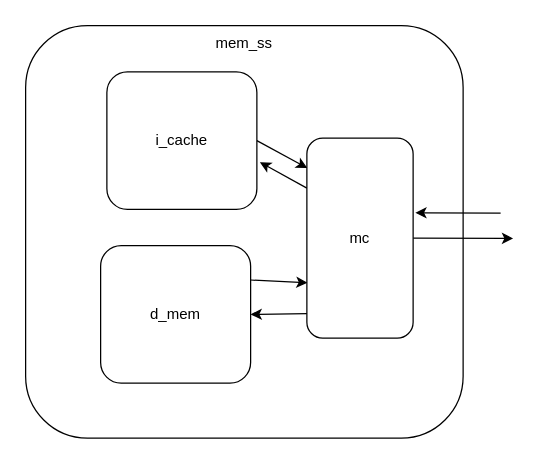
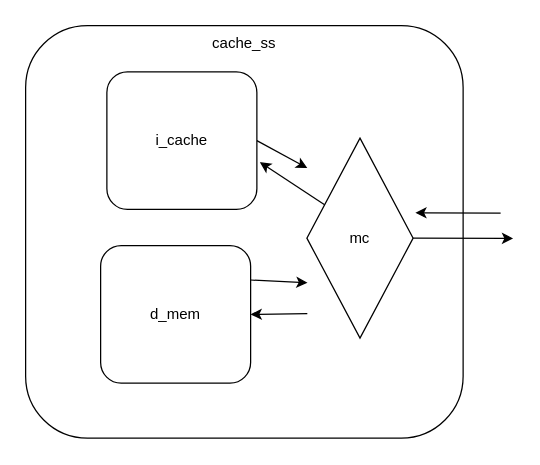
(244, 43) -> (244, 43)
(360, 238) -> (360, 238)
